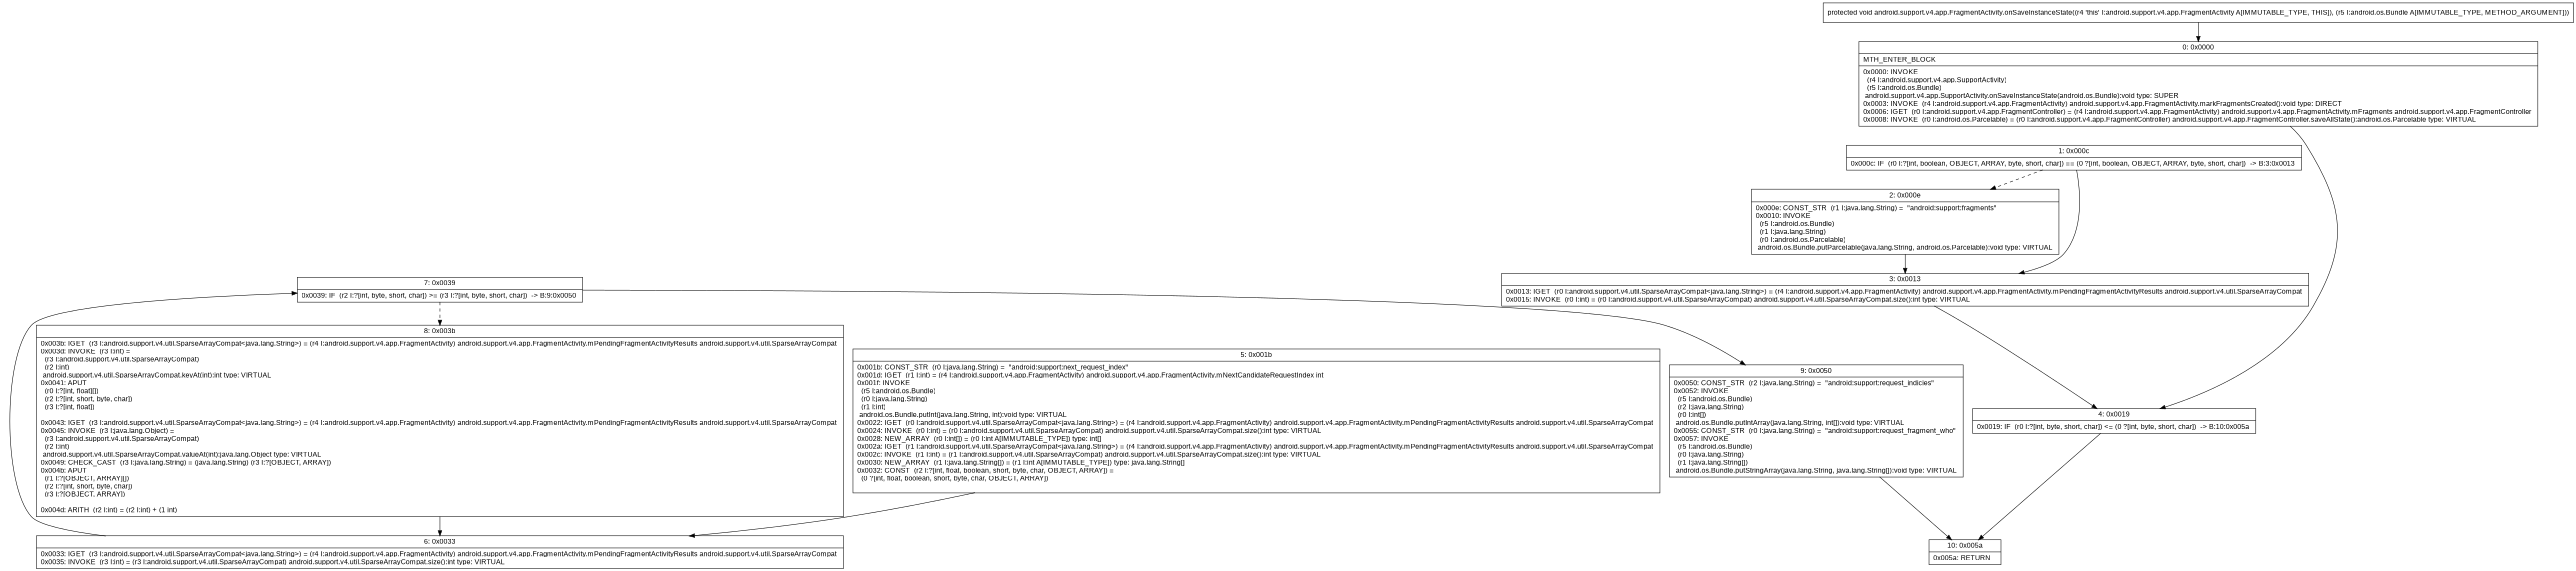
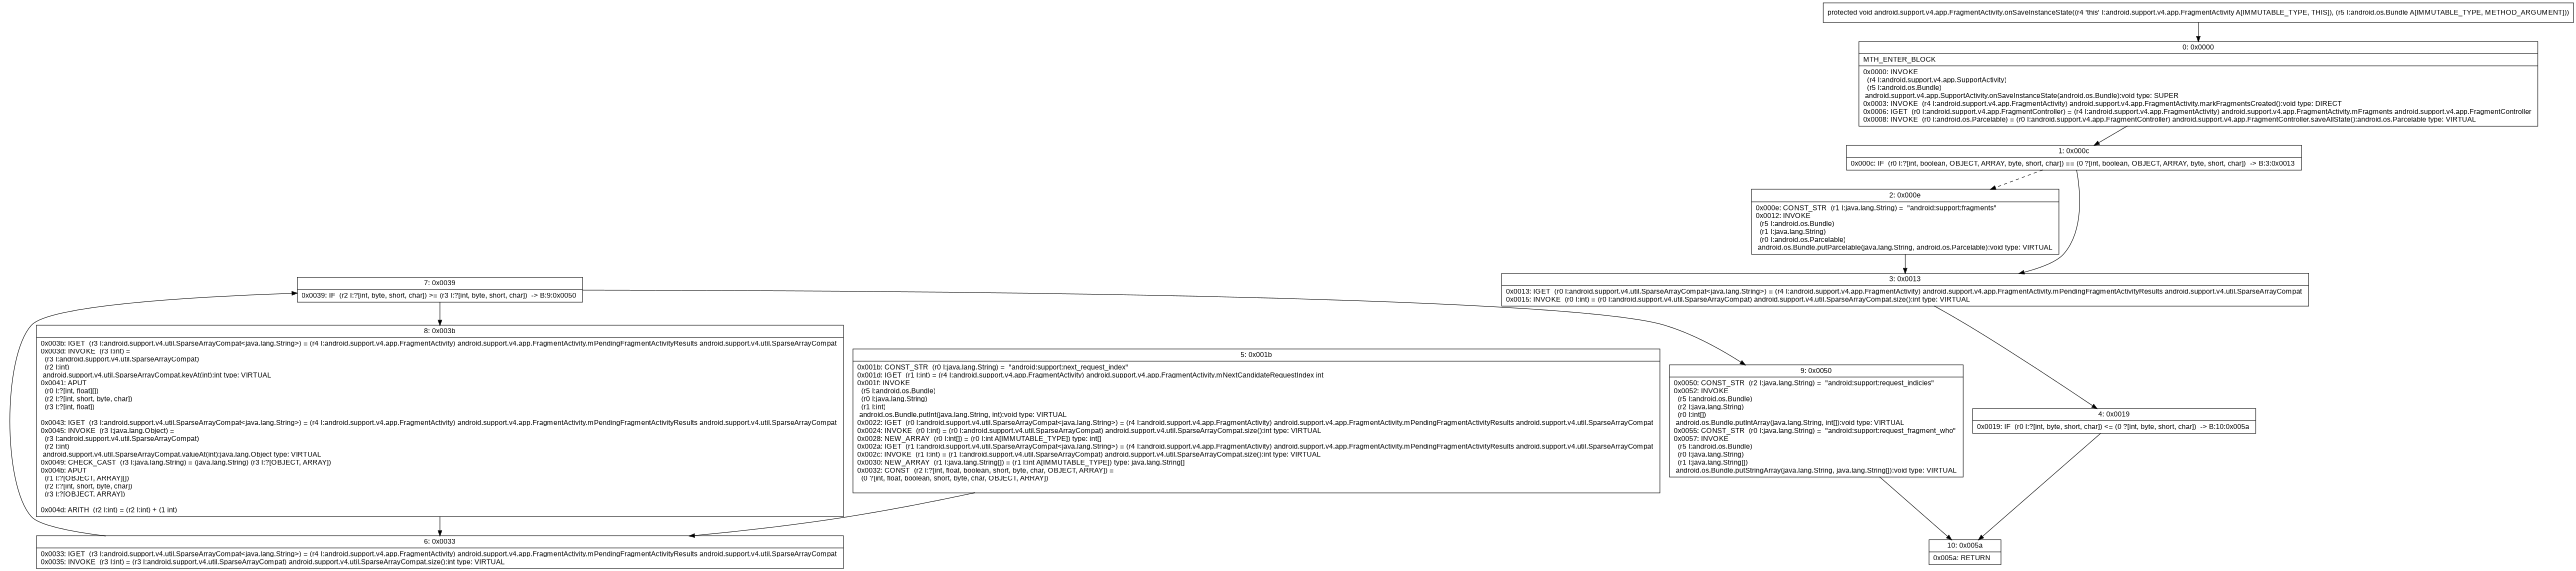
(1785, 216) -> (1785, 216)
(2317, 300) -> (2113, 134)
(440, 311) -> (440, 311)
